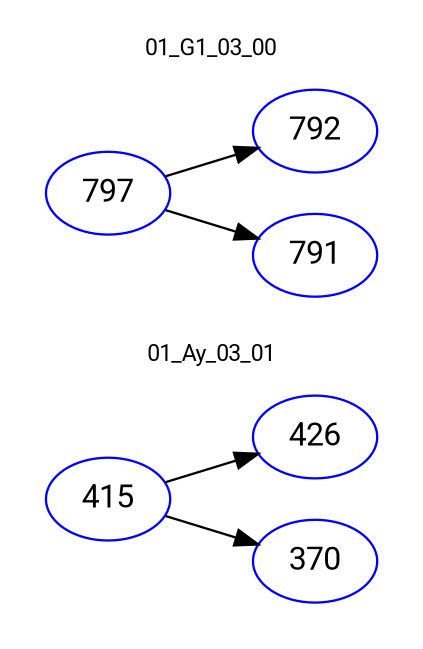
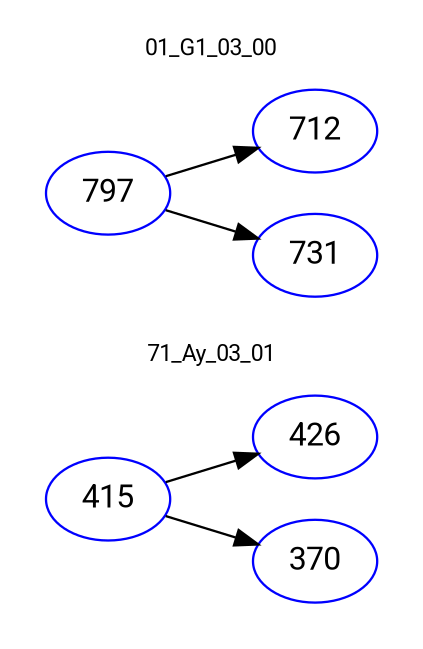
(315, 131) -> (315, 131)
(315, 255) -> (315, 255)
(212, 355) -> (212, 355)
